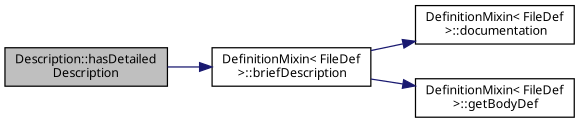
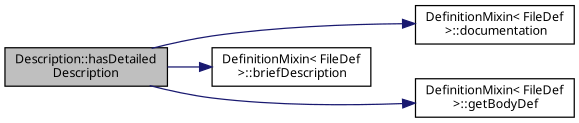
(387, 47) -> (276, 29)
(387, 82) -> (275, 103)
